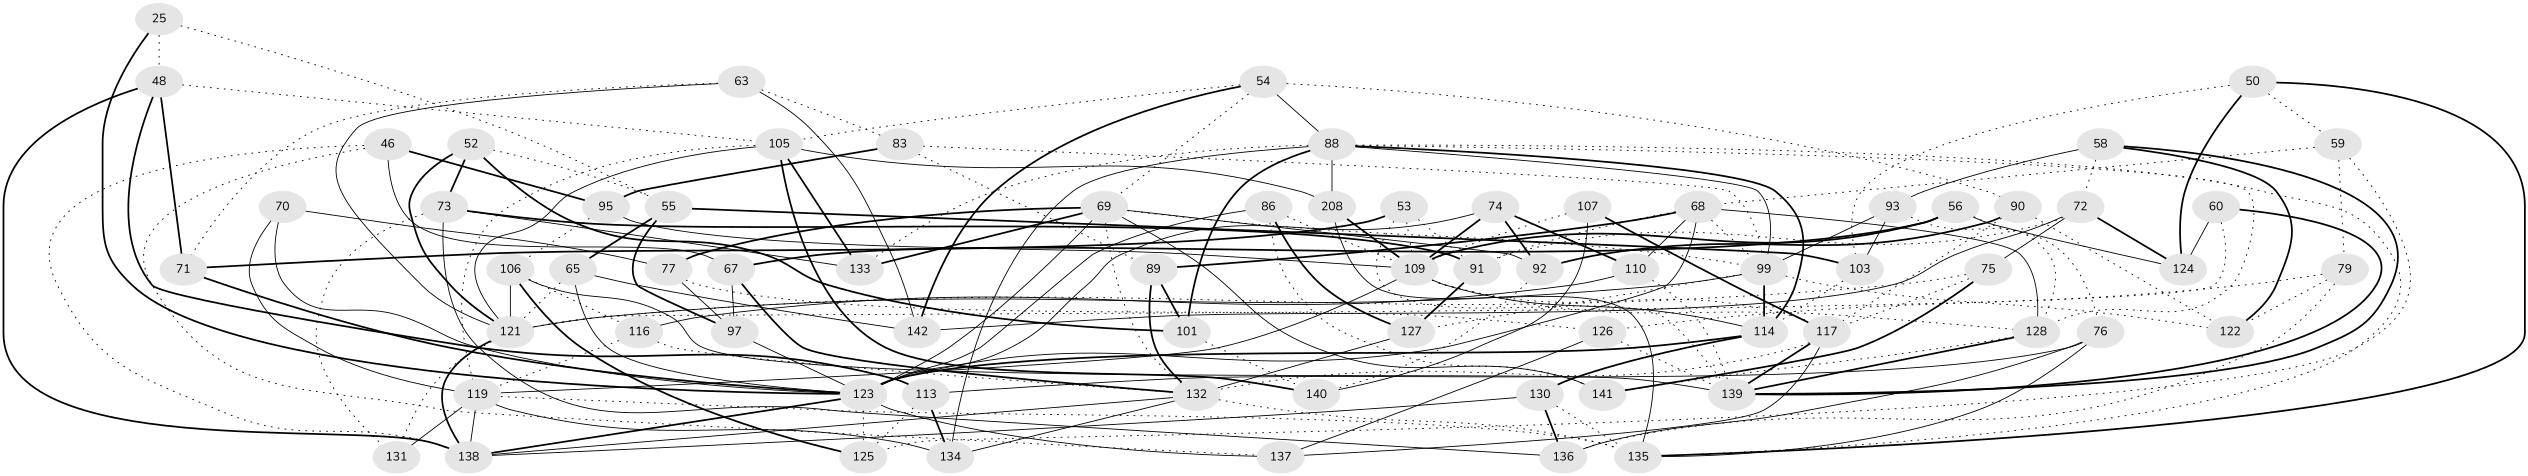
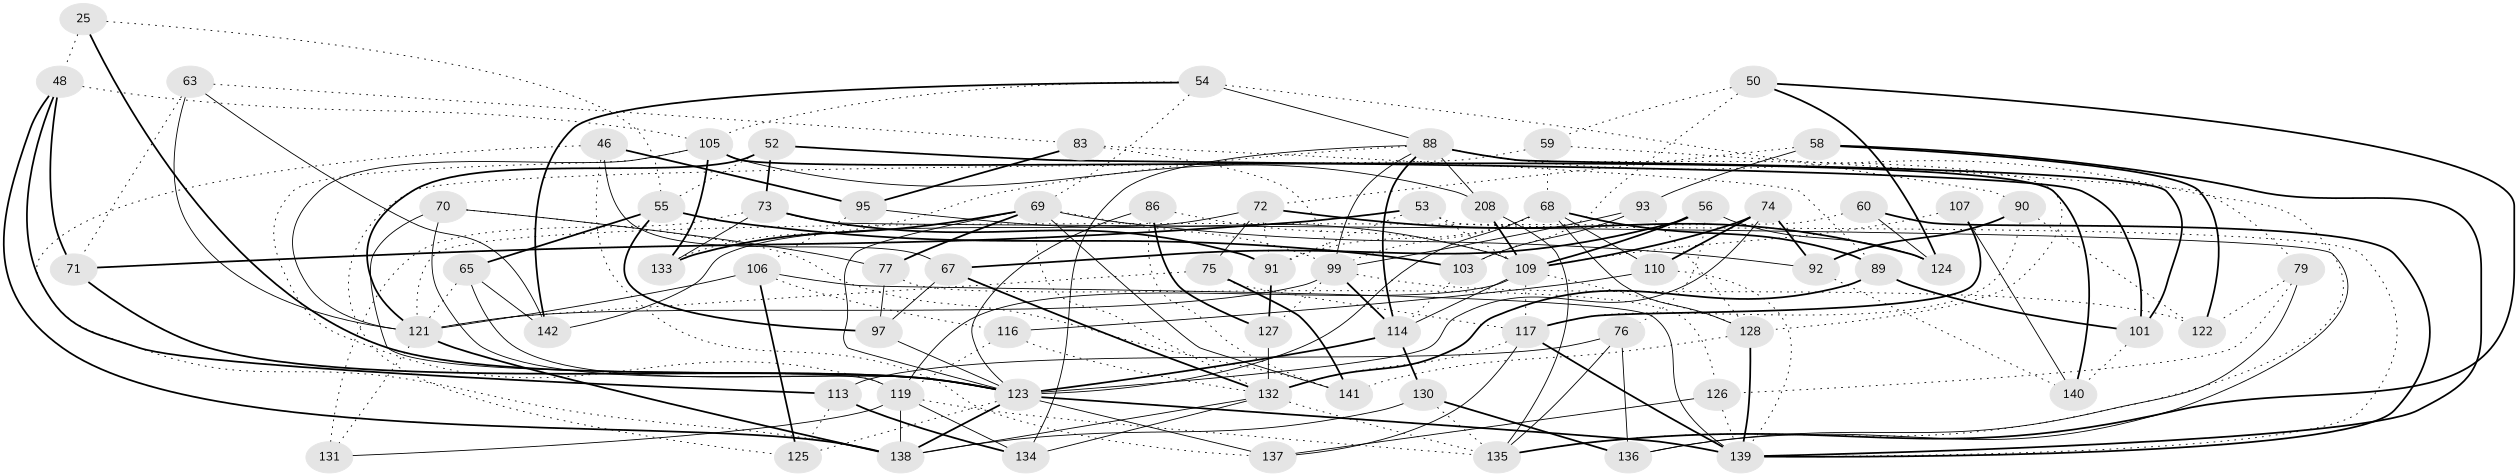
none -> (896, 296)
(1975, 419) -> (2000, 428)
none -> (1380, 421)
